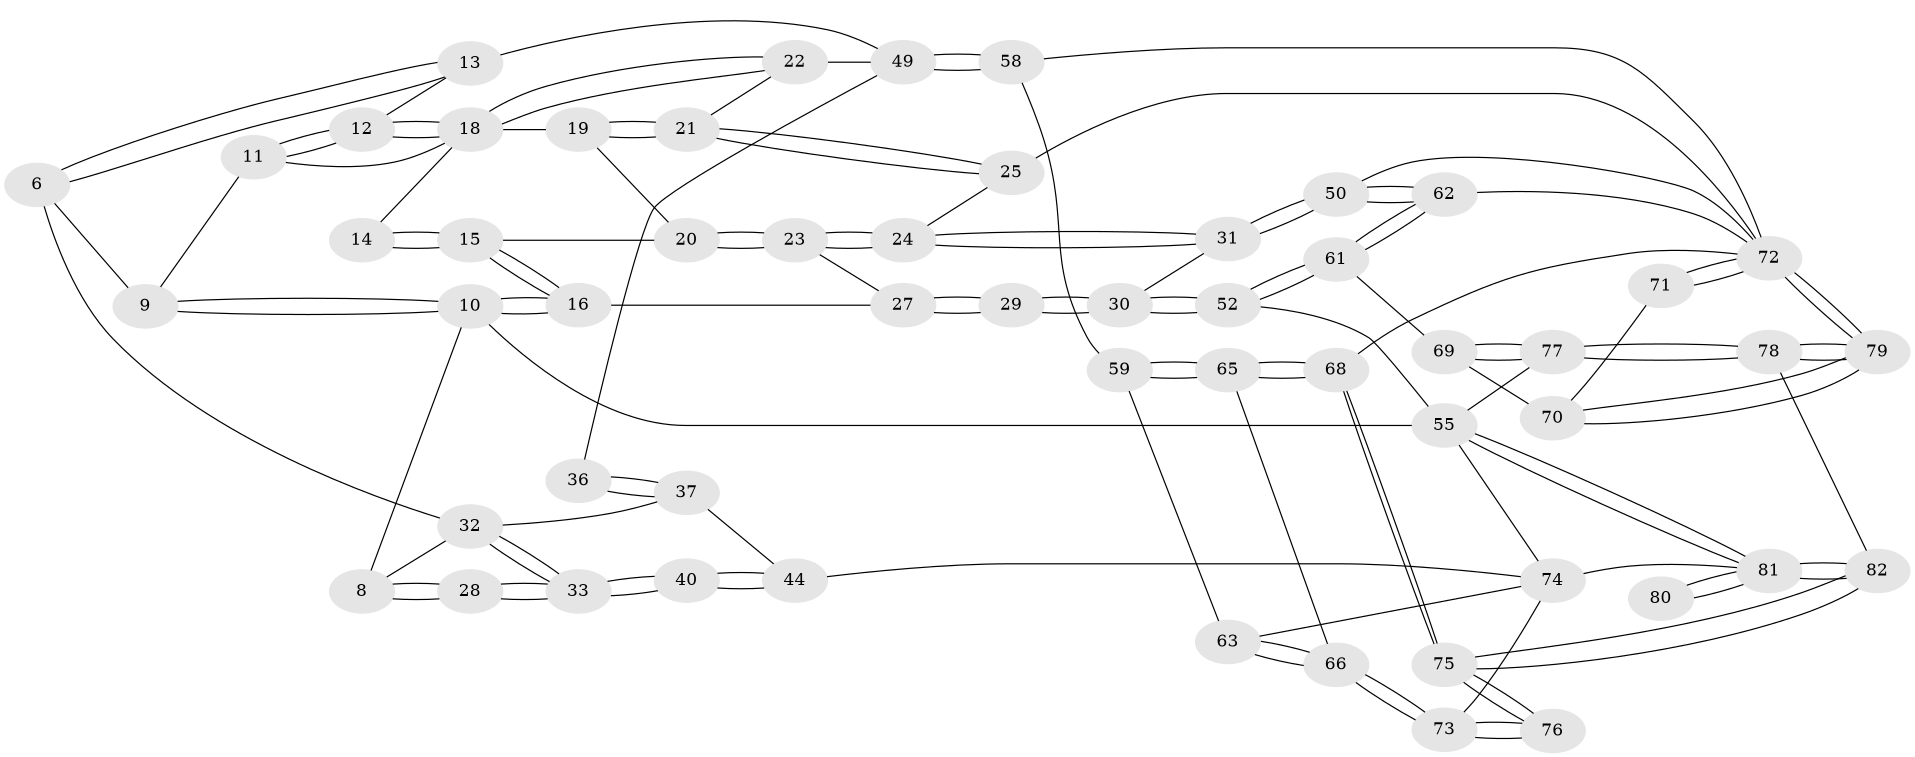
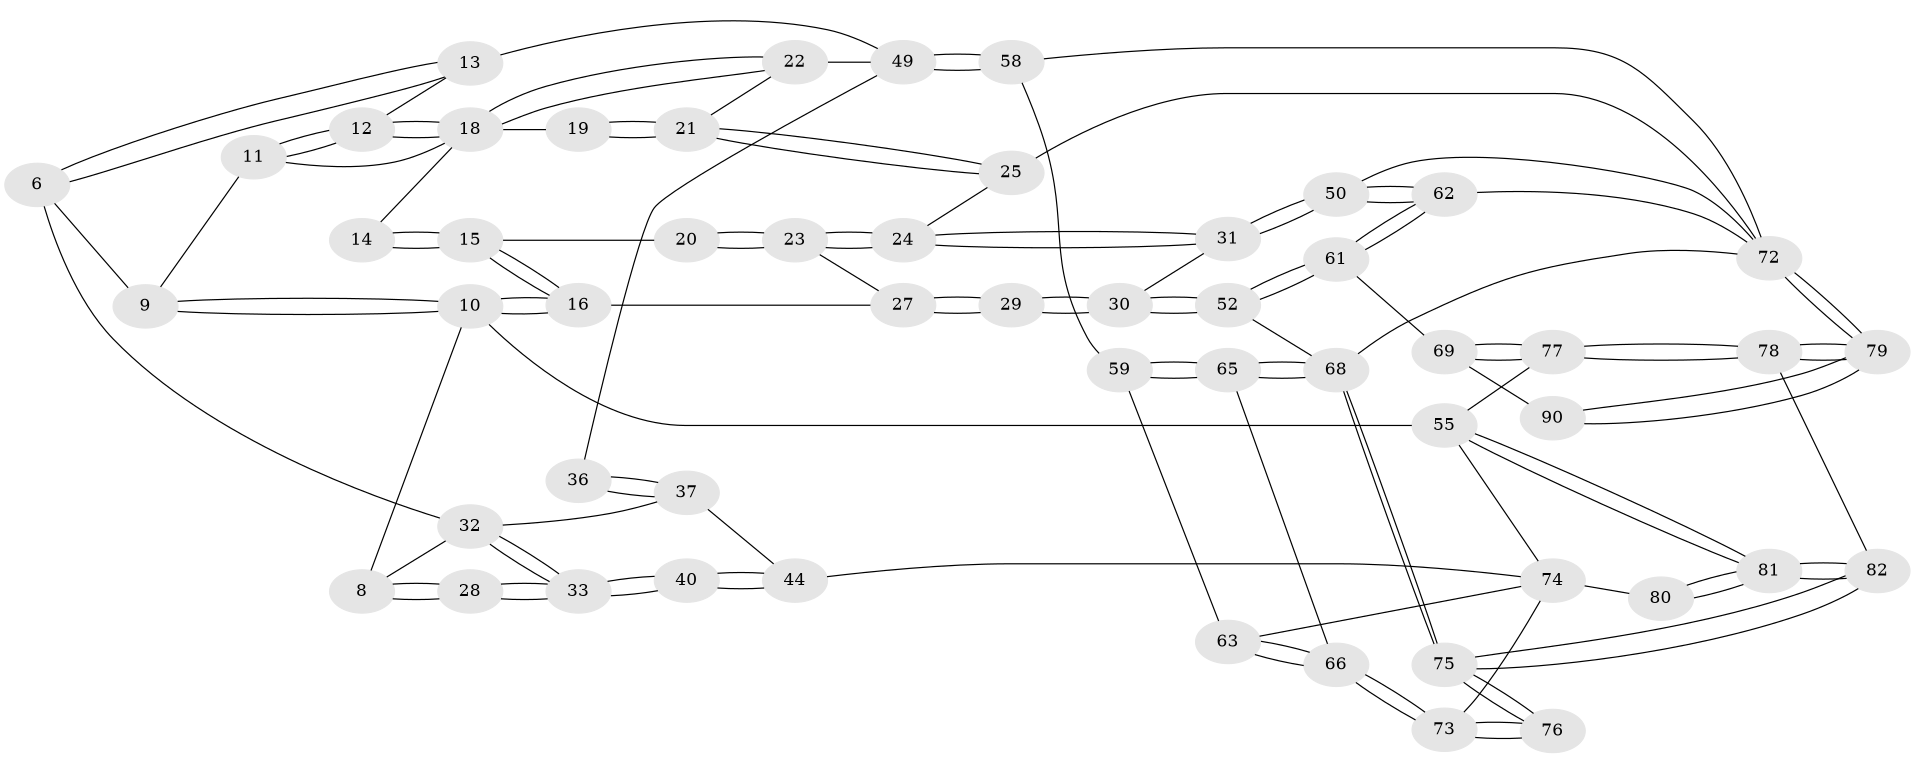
(633, 185) -> none
(1661, 286) -> none
(1359, 332) -> (1282, 338)
(1553, 418) -> (1553, 418)
(1660, 565) -> (1607, 590)
